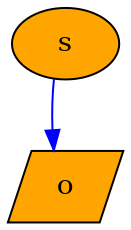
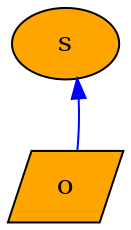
(52, 104) -> (79, 124)
